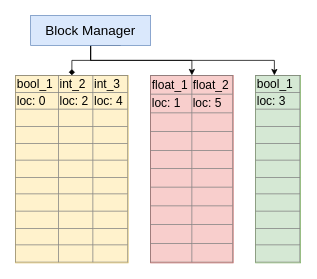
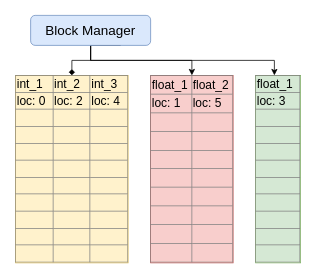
(90, 30) -> (90, 30)
(64, 90) -> (62, 90)
(274, 90) -> (277, 90)
